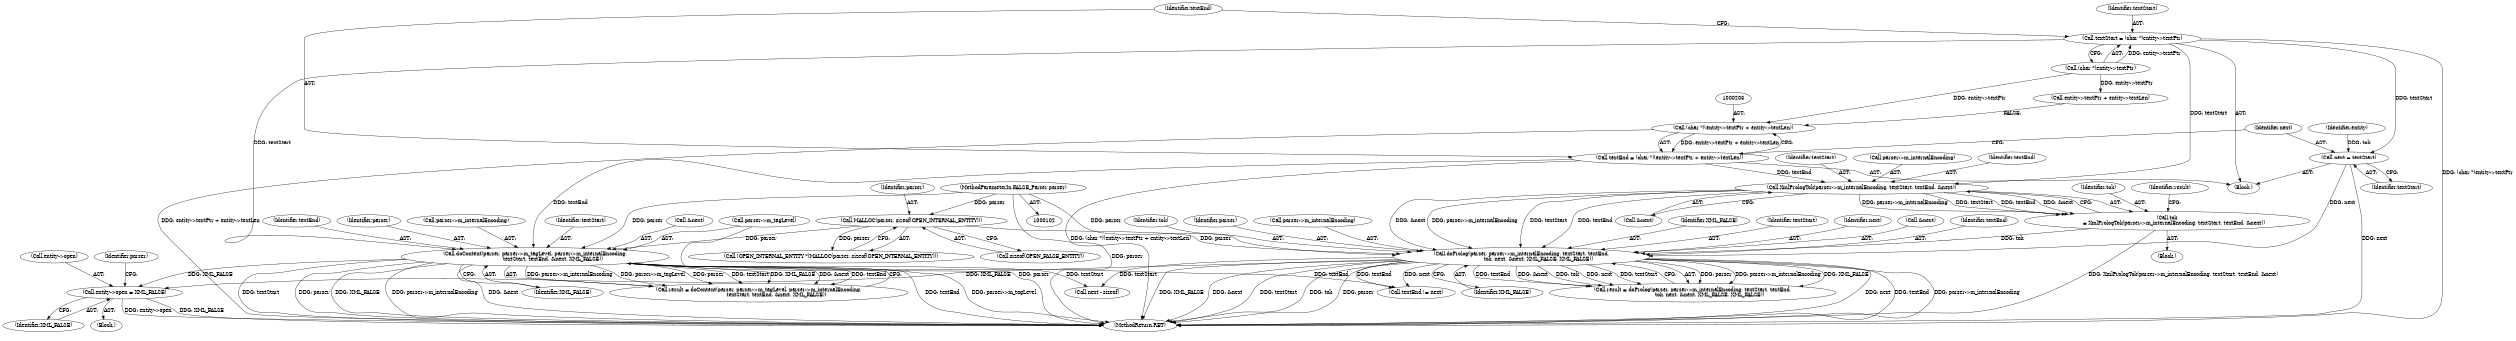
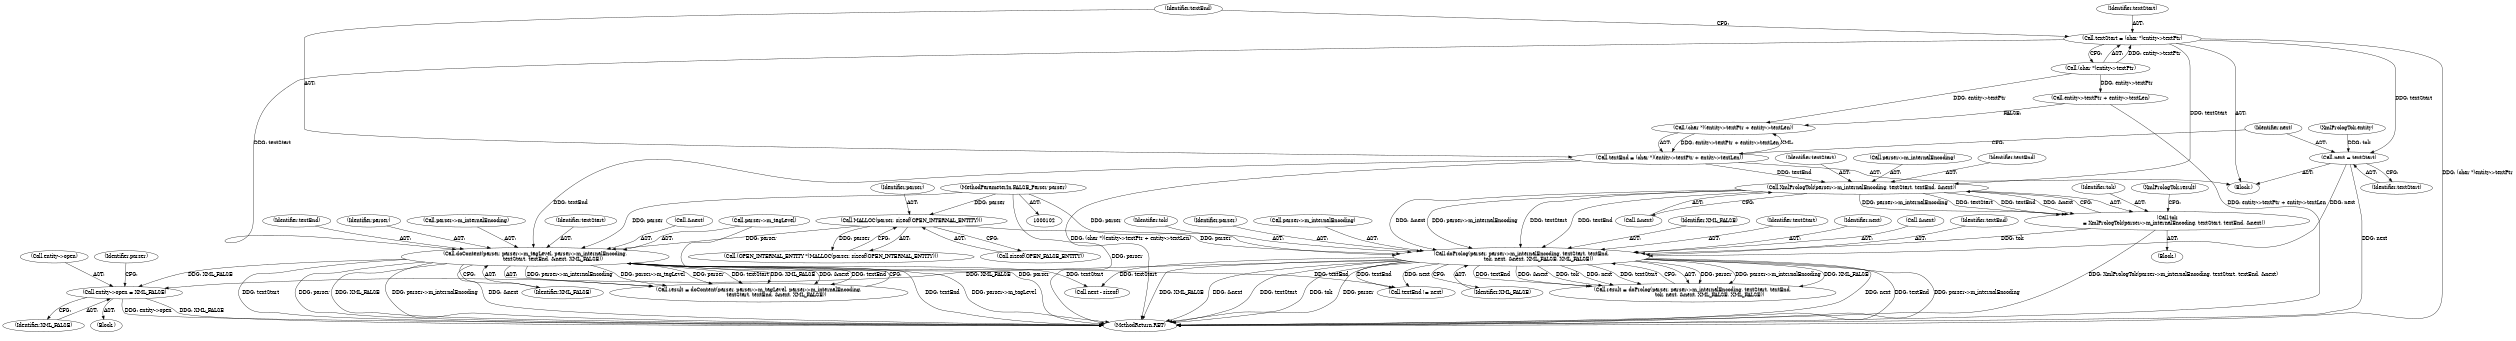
(1733, 98) -> none
(2347, 128) -> (2347, 128)
(1788, 143) -> (1788, 143)
(410, 173) -> (1914, 318)
(2170, 188) -> (2170, 188)
